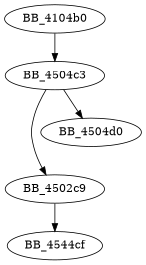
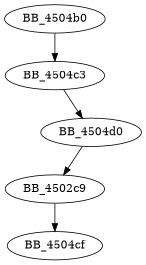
(55, 19) -> (55, 19)
(32, 128) -> (75, 157)
(55, 246) -> (55, 246)
